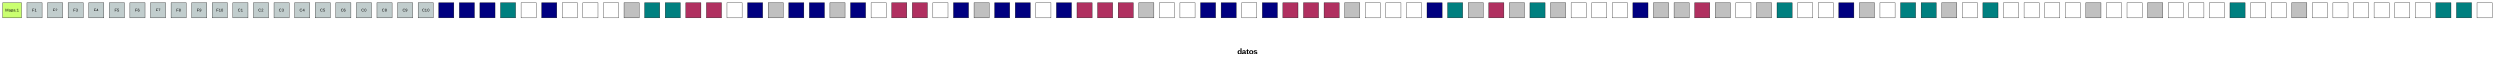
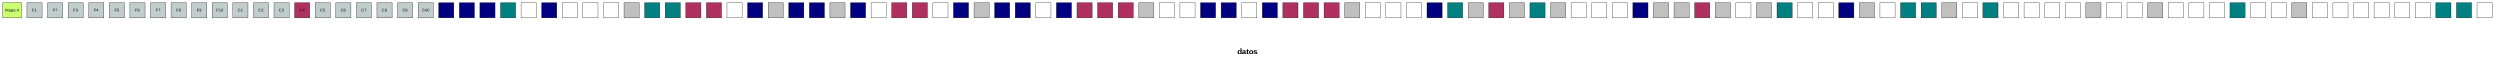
(12, 10) -> (12, 10)
(302, 10) -> (302, 10)
(364, 10) -> (364, 10)
(426, 10) -> (426, 10)
